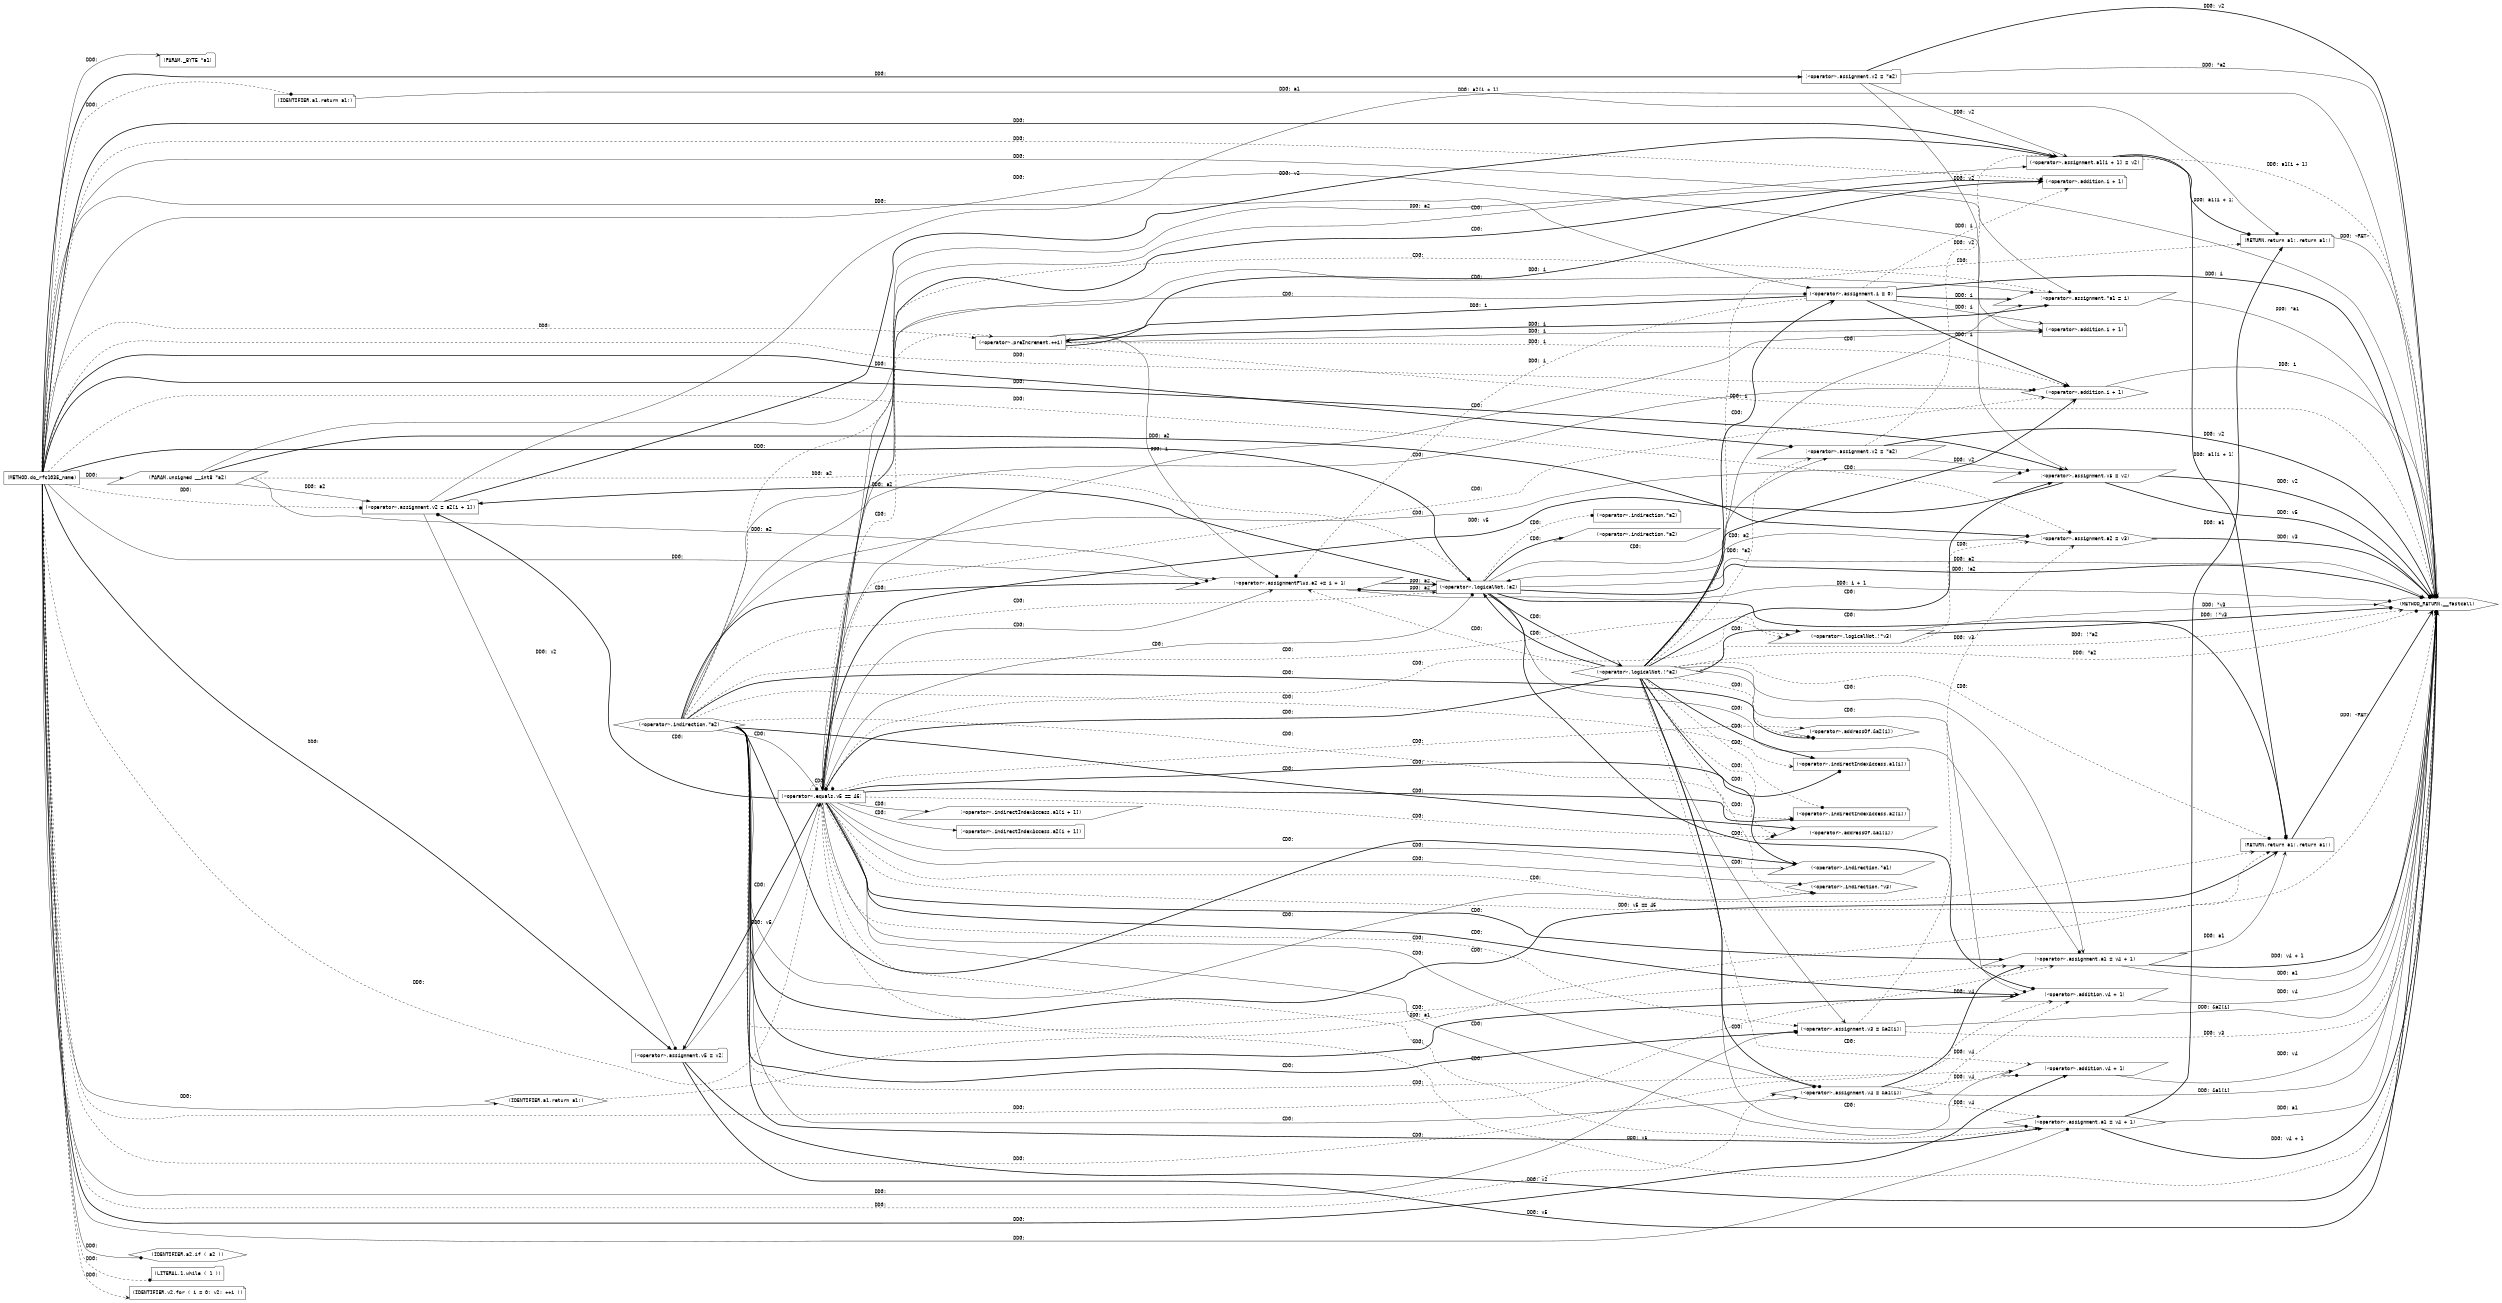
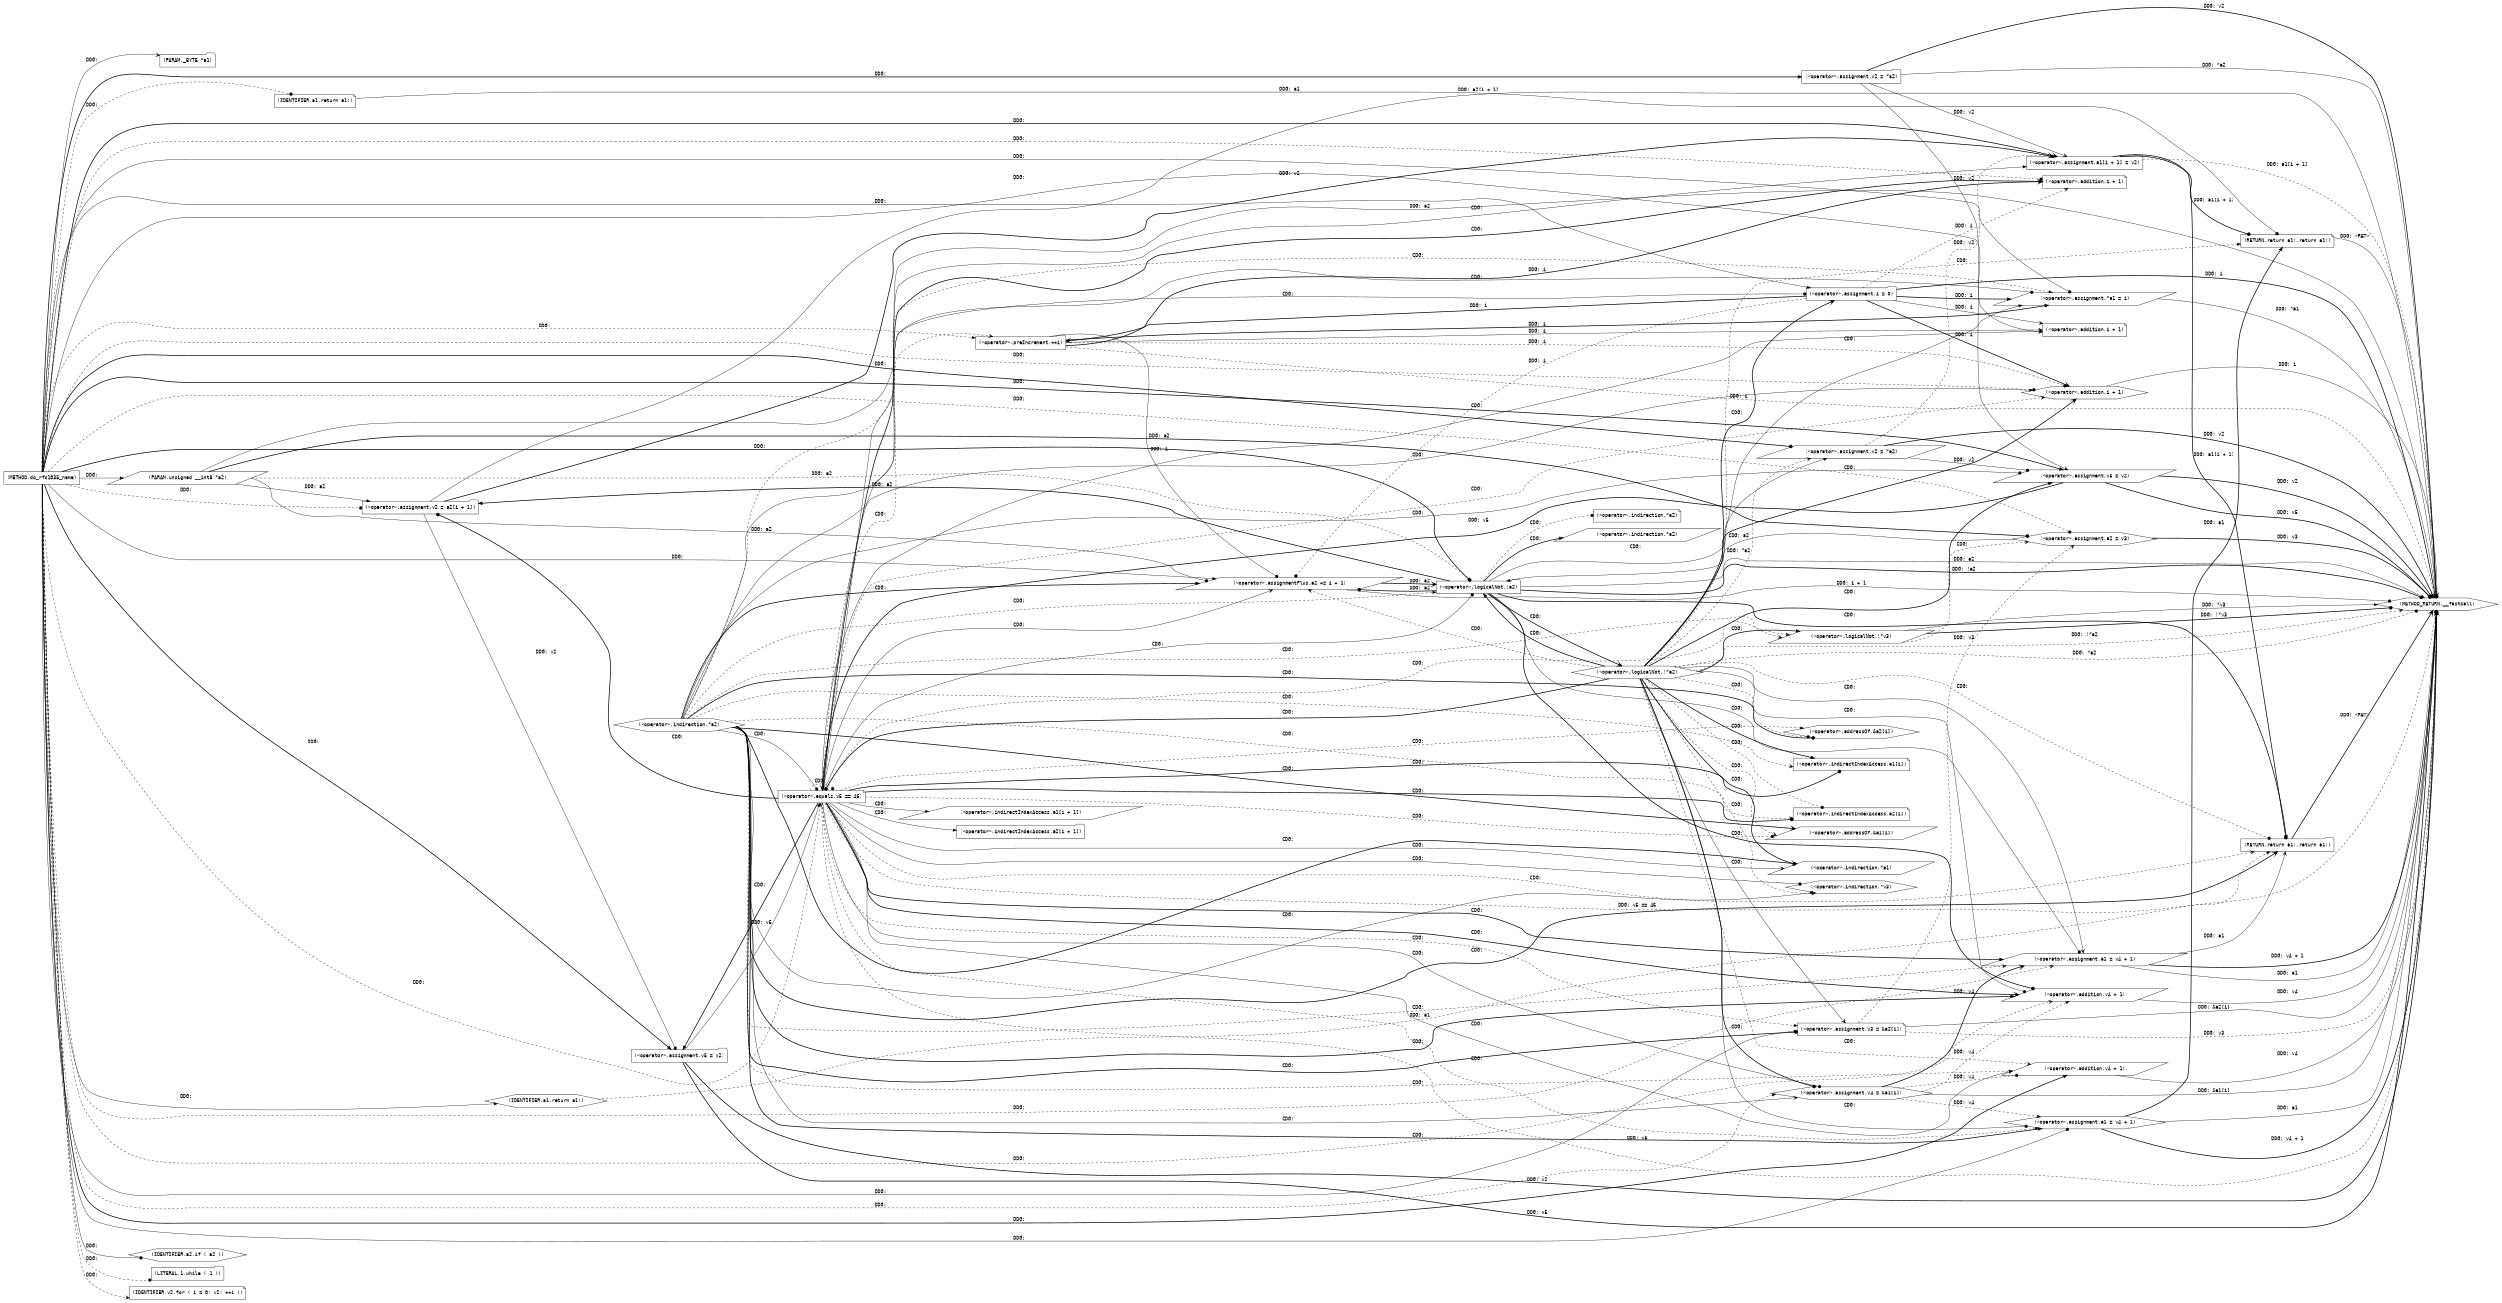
(791, 449) -> (791, 449)
(1851, 1029) -> (1851, 1029)
